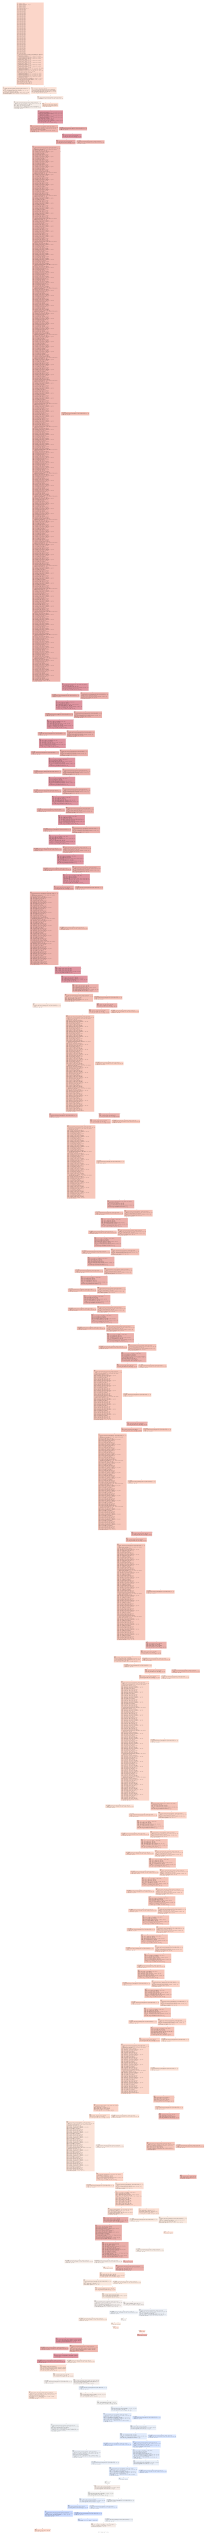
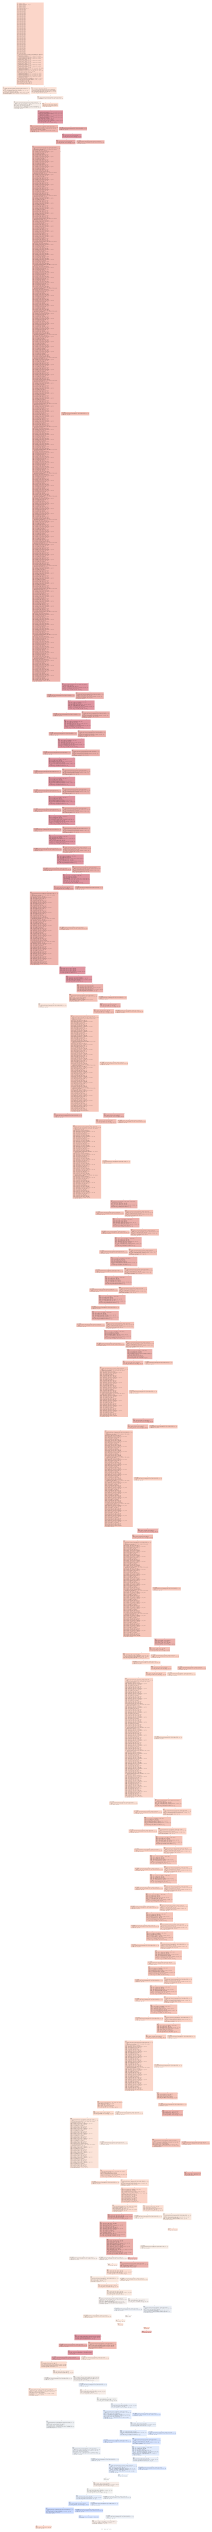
(111, 1309) -> none
